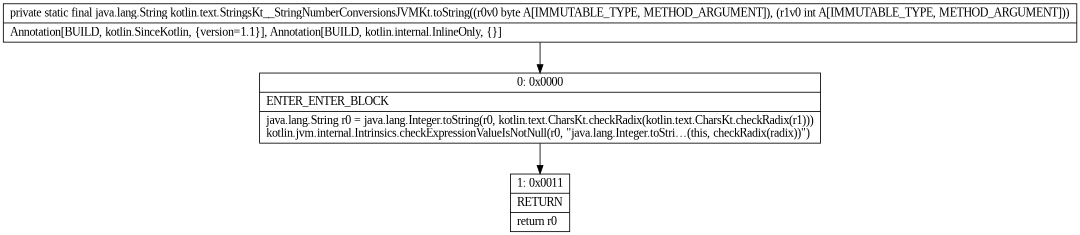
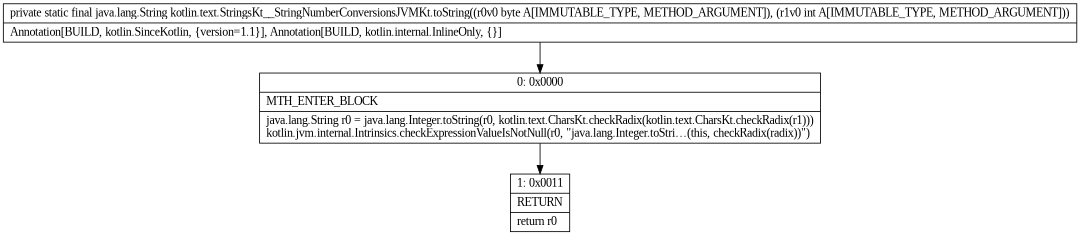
(328, 101) -> (322, 101)
